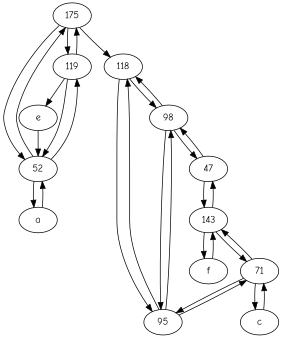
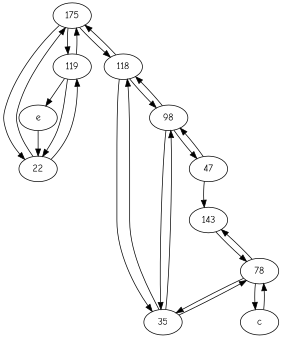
none -> (103, 42)
(38, 169) -> (38, 169)
(213, 198) -> none
(38, 220) -> none
(208, 271) -> none
(260, 271) -> (260, 271)
(163, 322) -> (163, 322)
